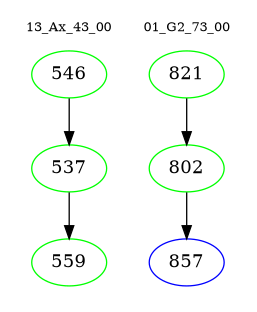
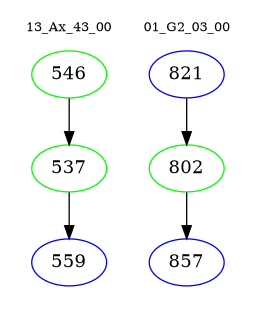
(187, 28) -> (187, 28)
(187, 74) -> (187, 74)
(69, 262) -> (69, 262)
